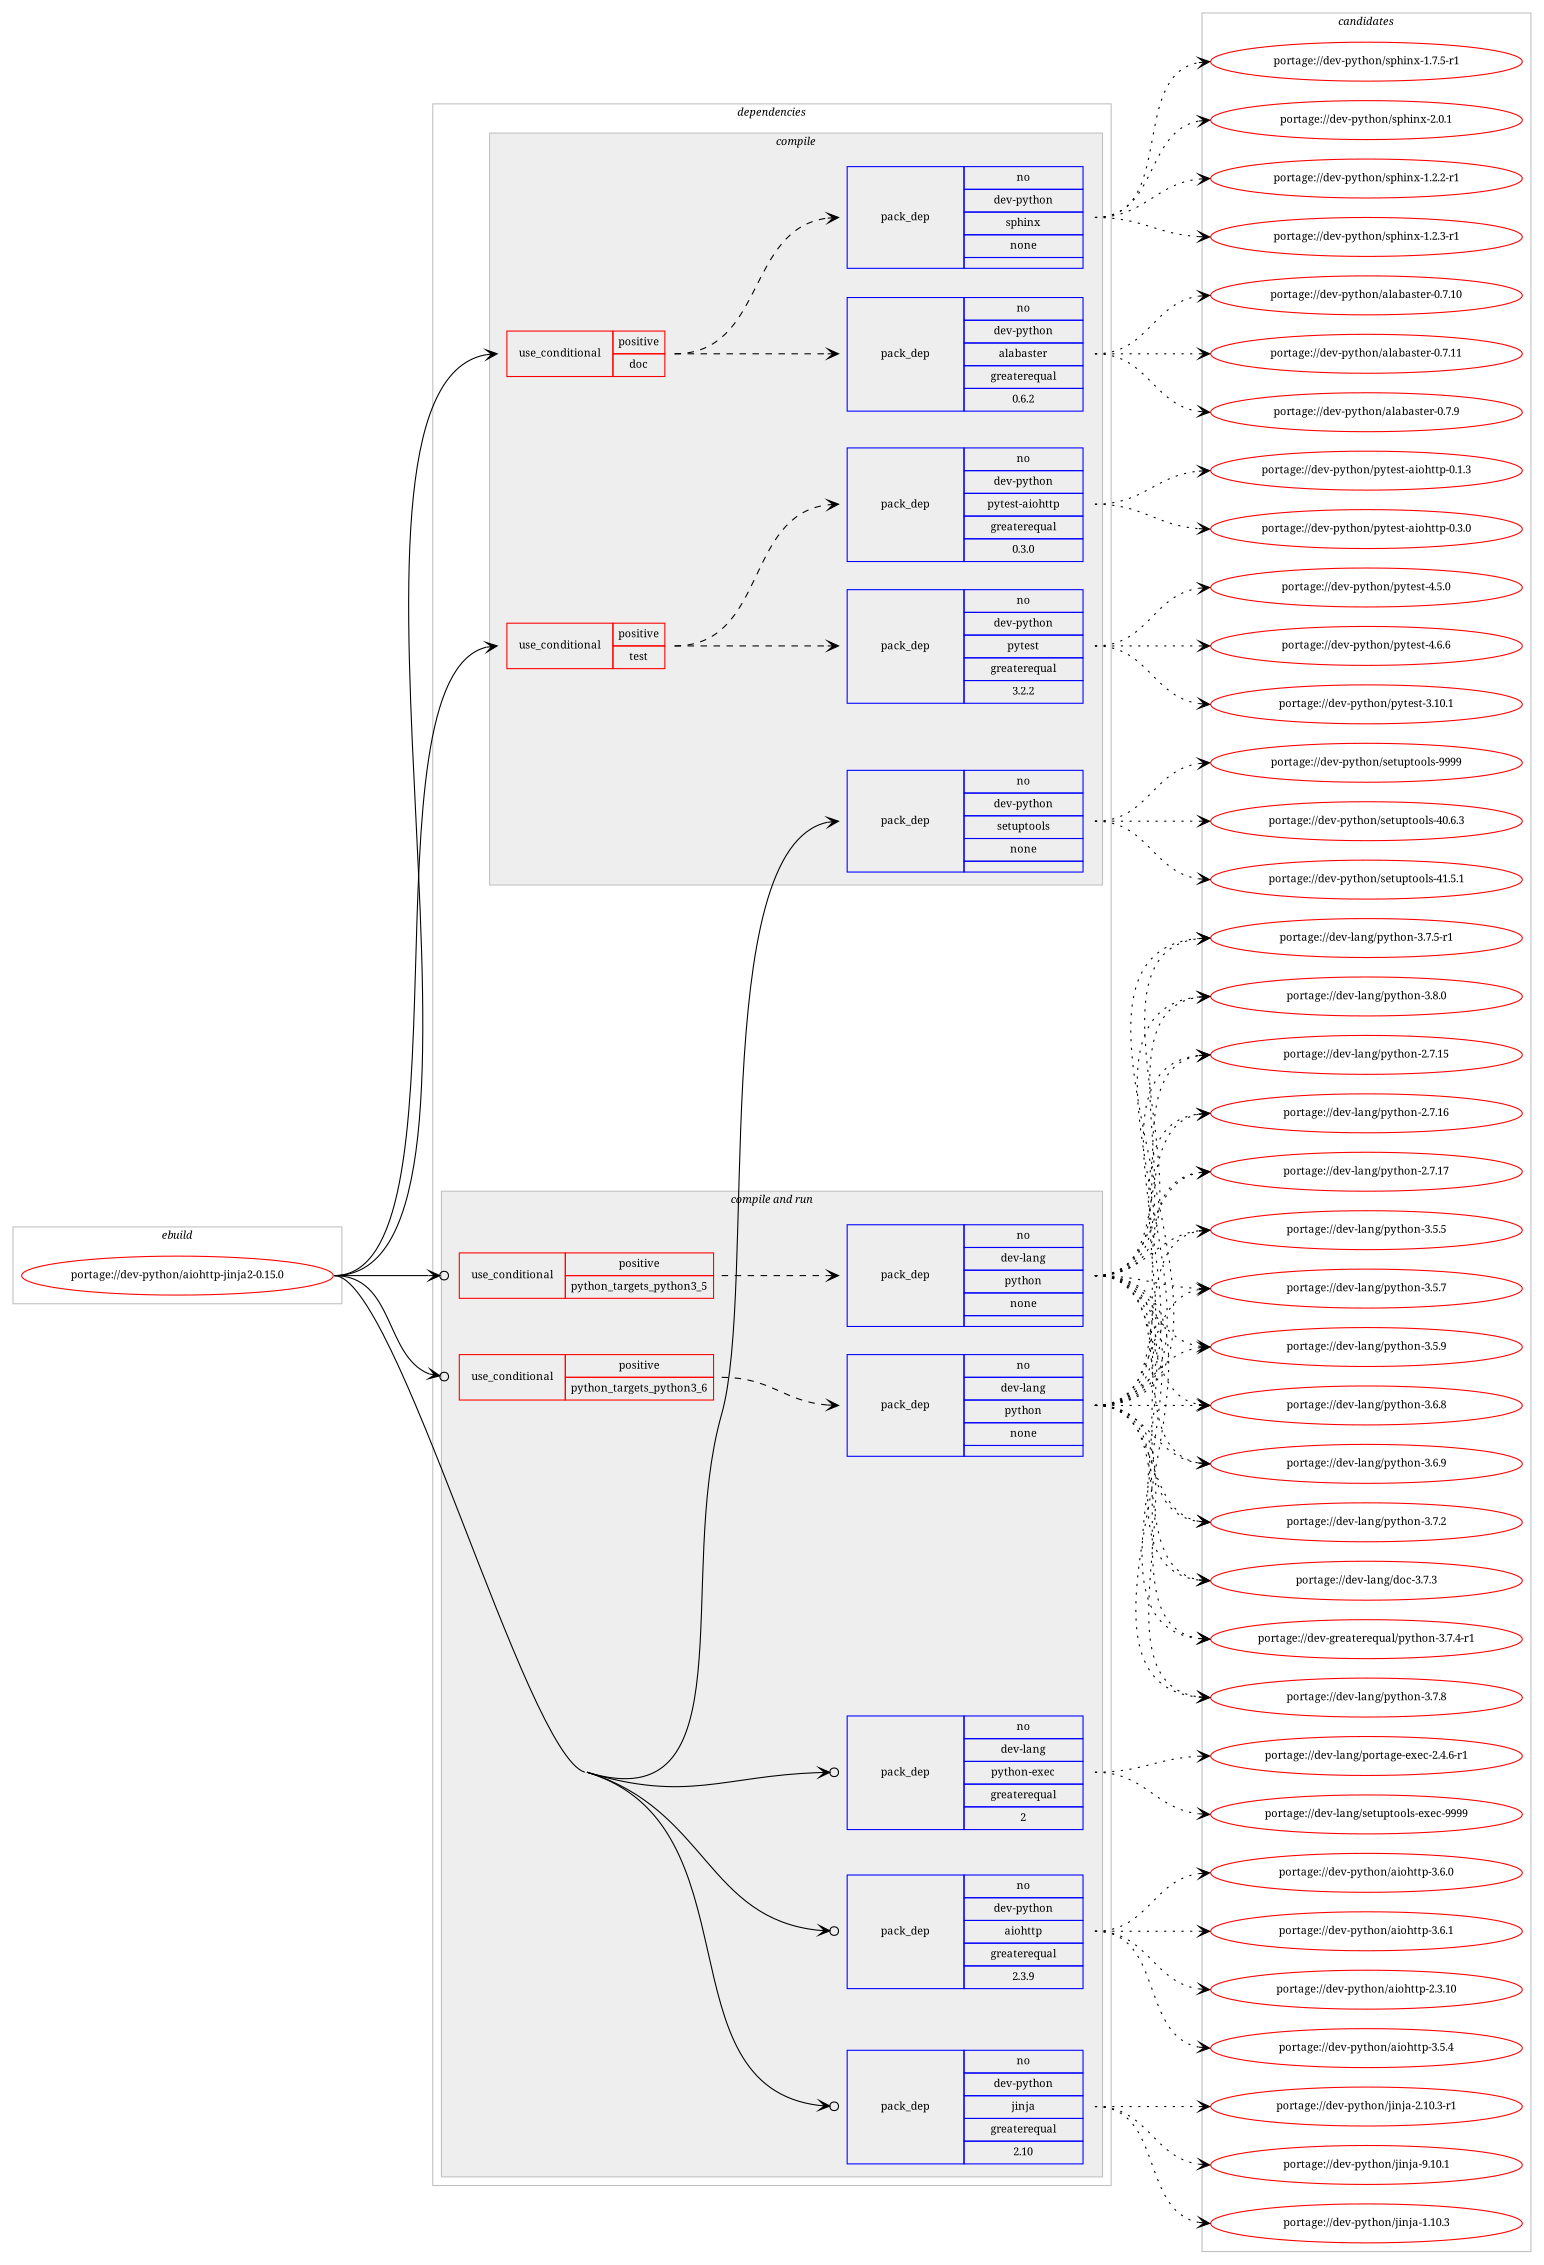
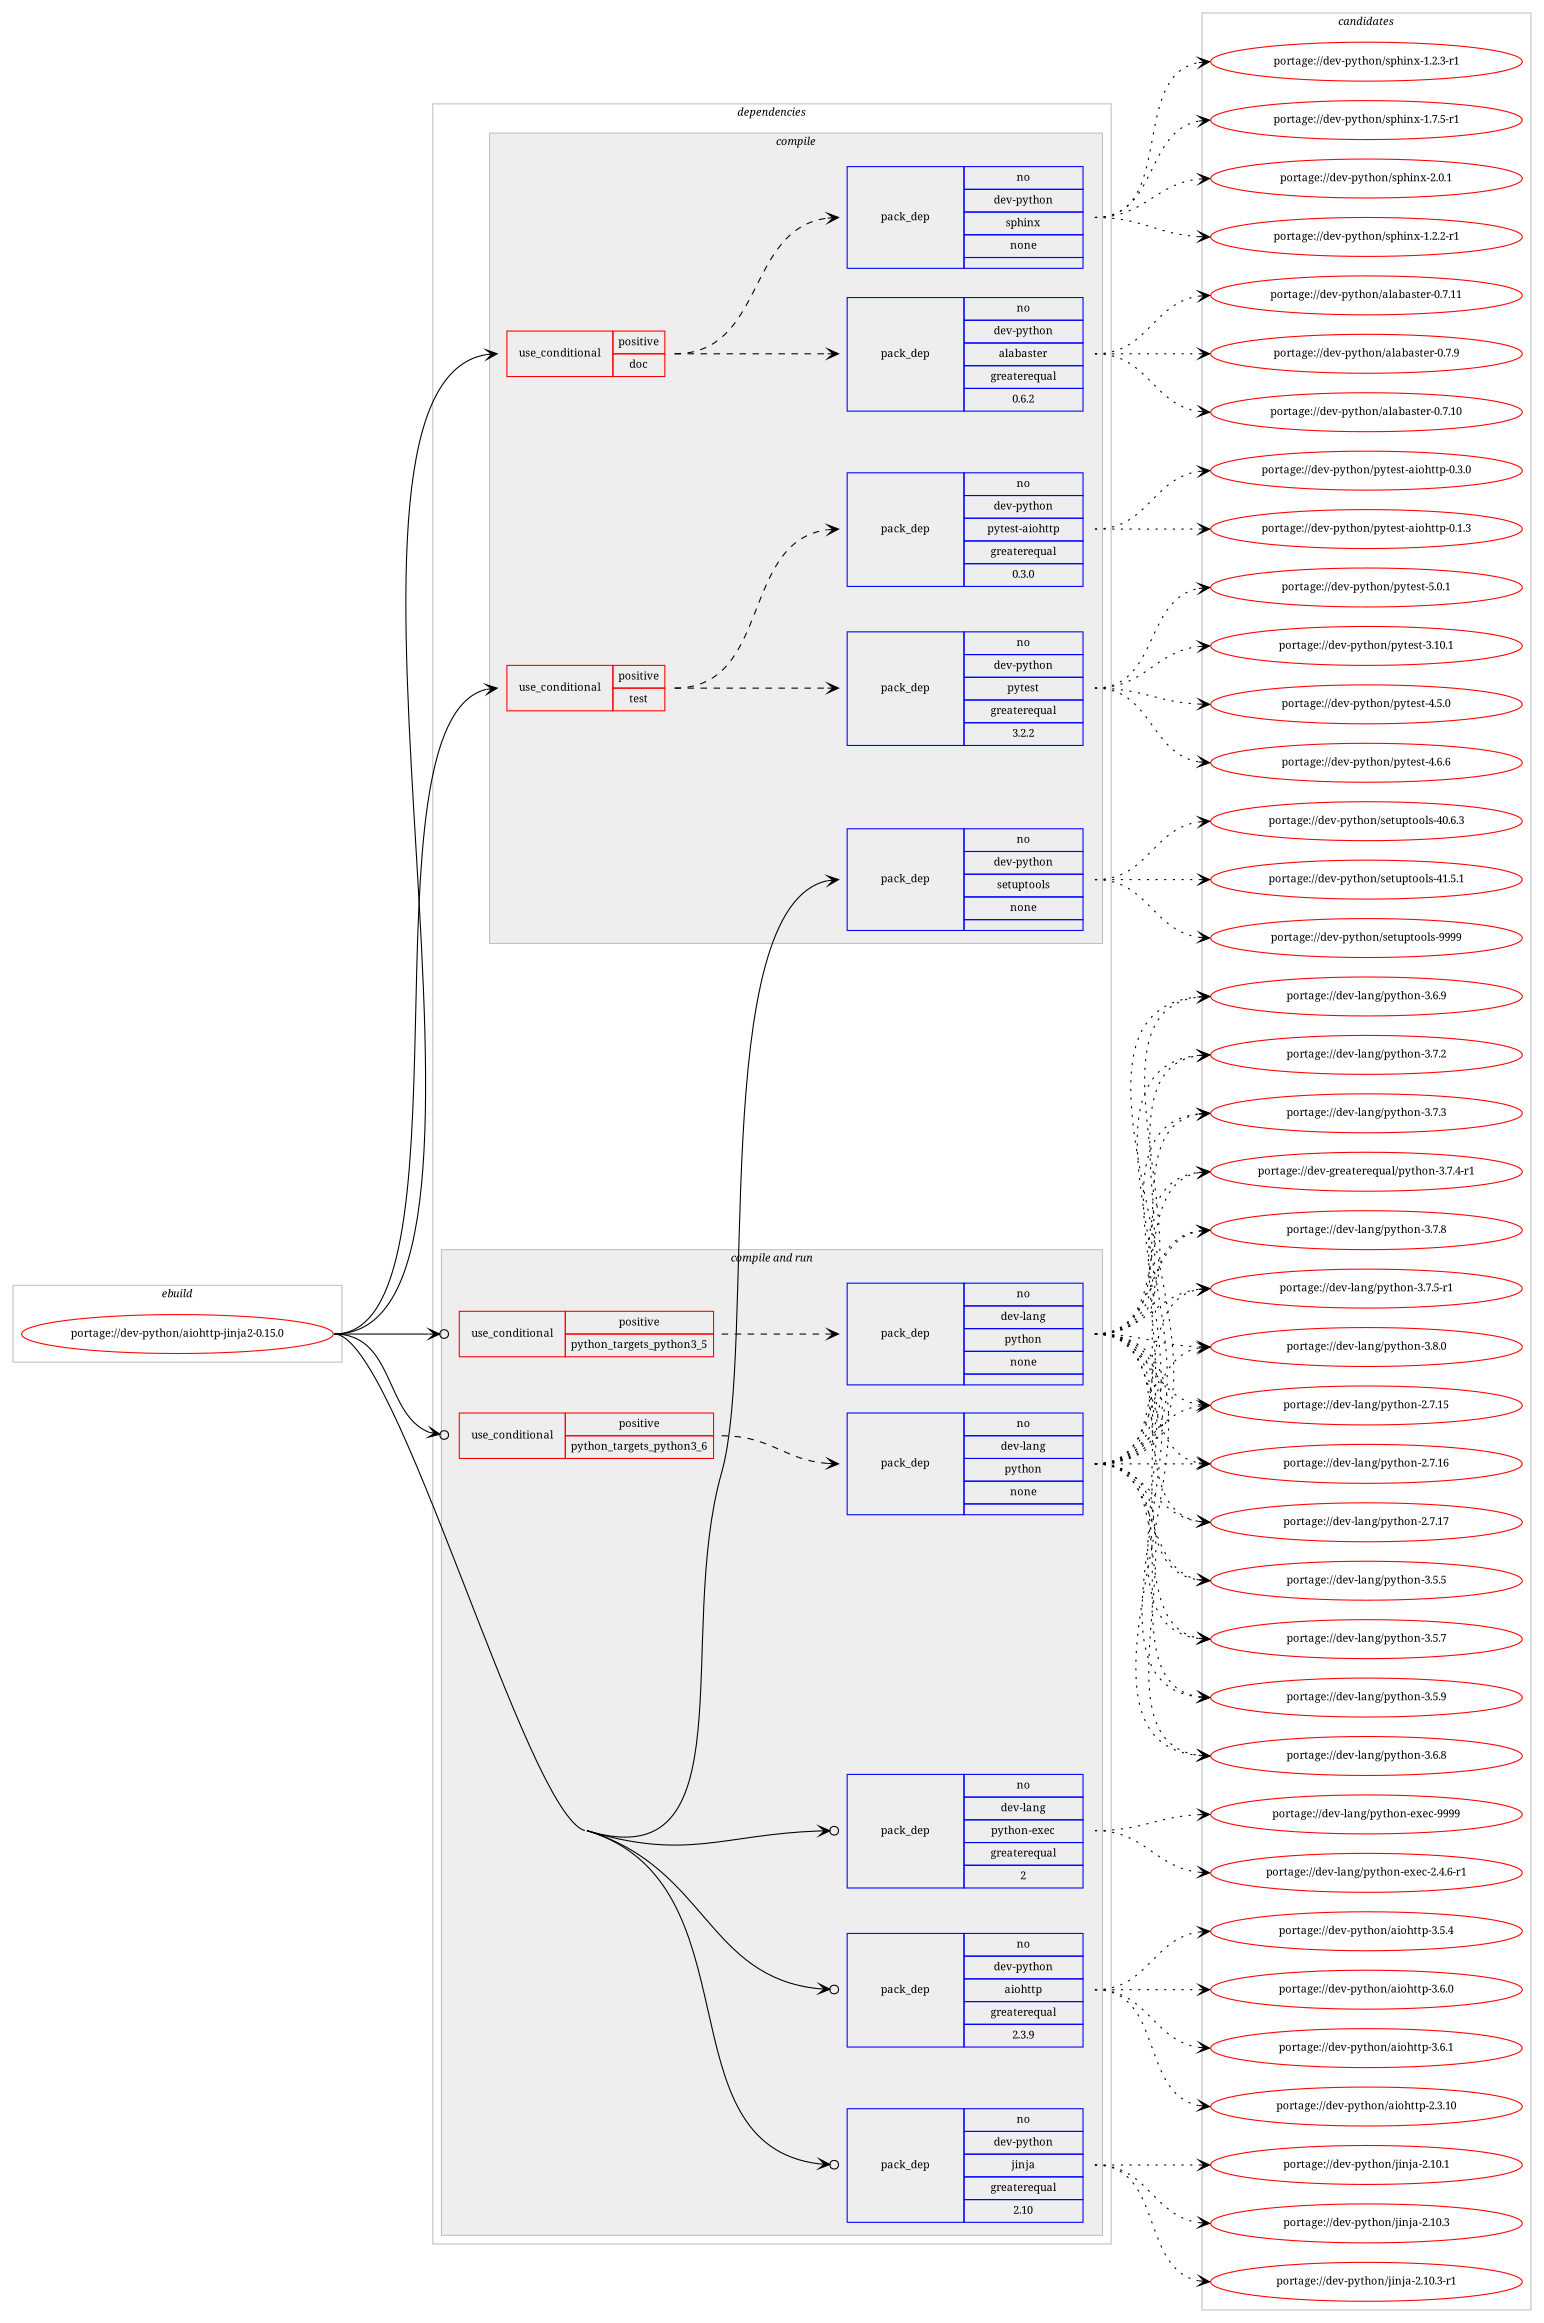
none -> (1366, 587)
(1366, 1581) -> (1366, 1113)
(1366, 1756) -> (1366, 1873)
(1366, 1814) -> (1366, 1814)
(1366, 2165) -> (1366, 2165)
(1366, 2223) -> (1366, 2223)
